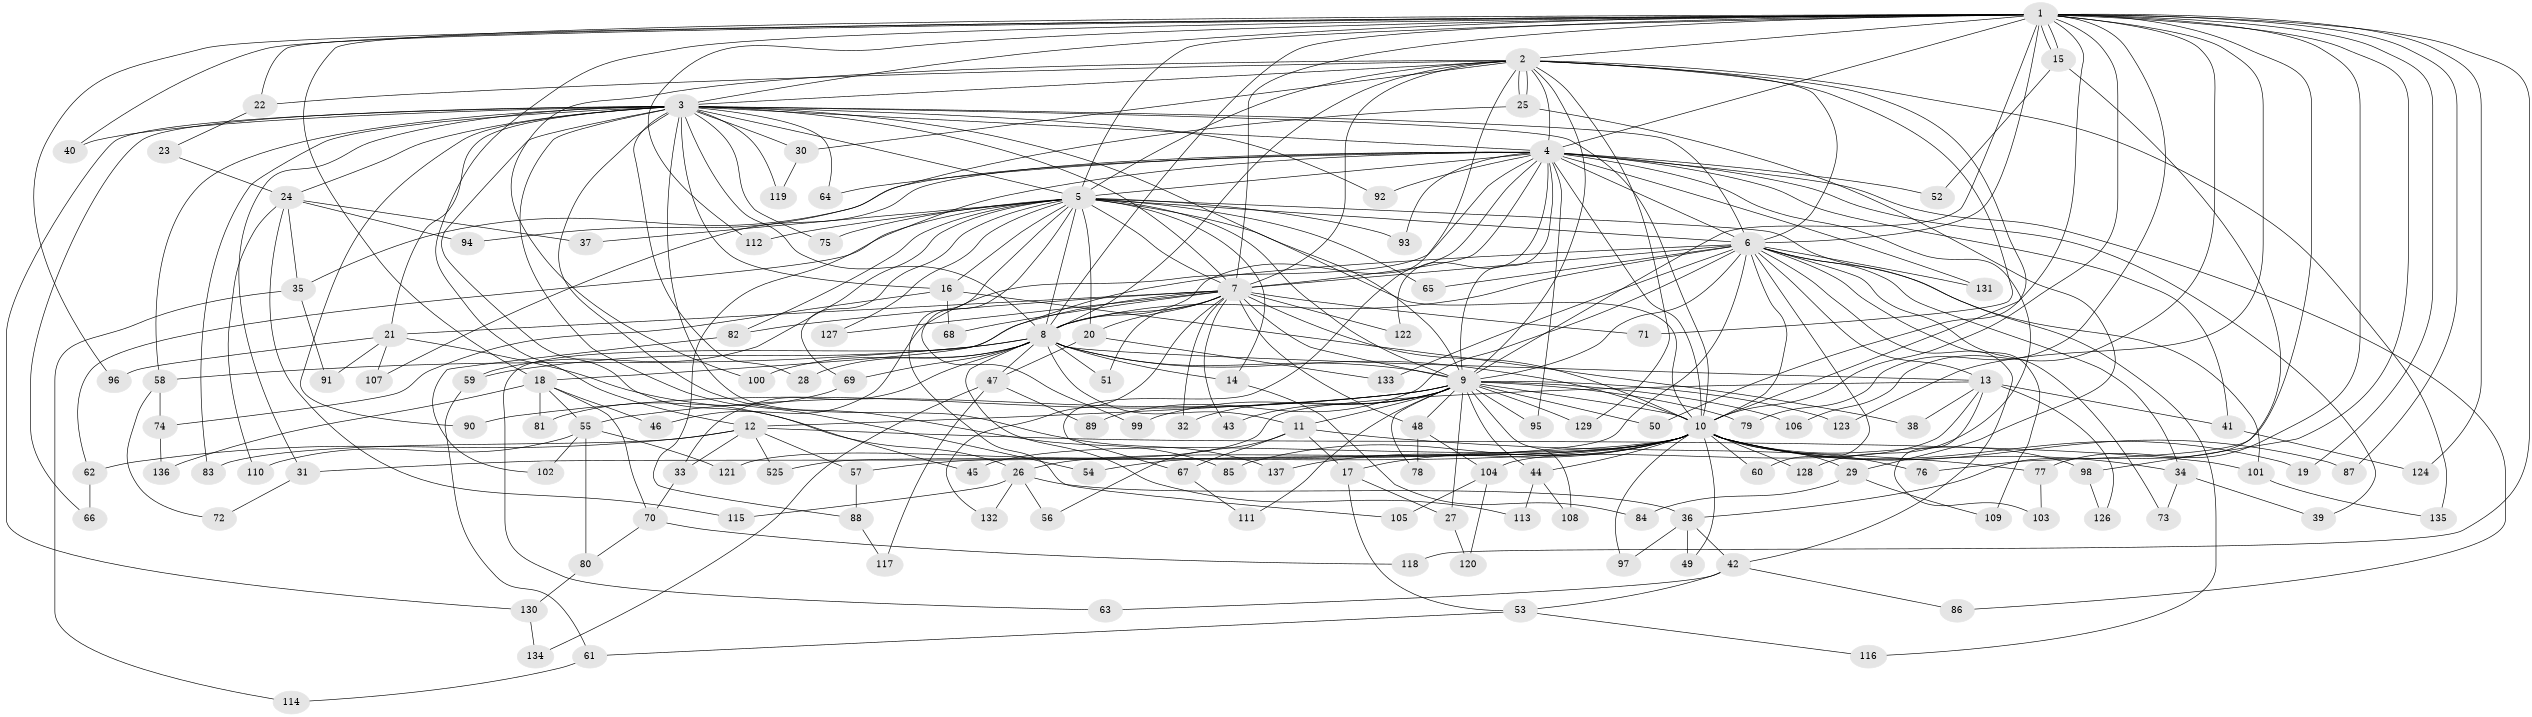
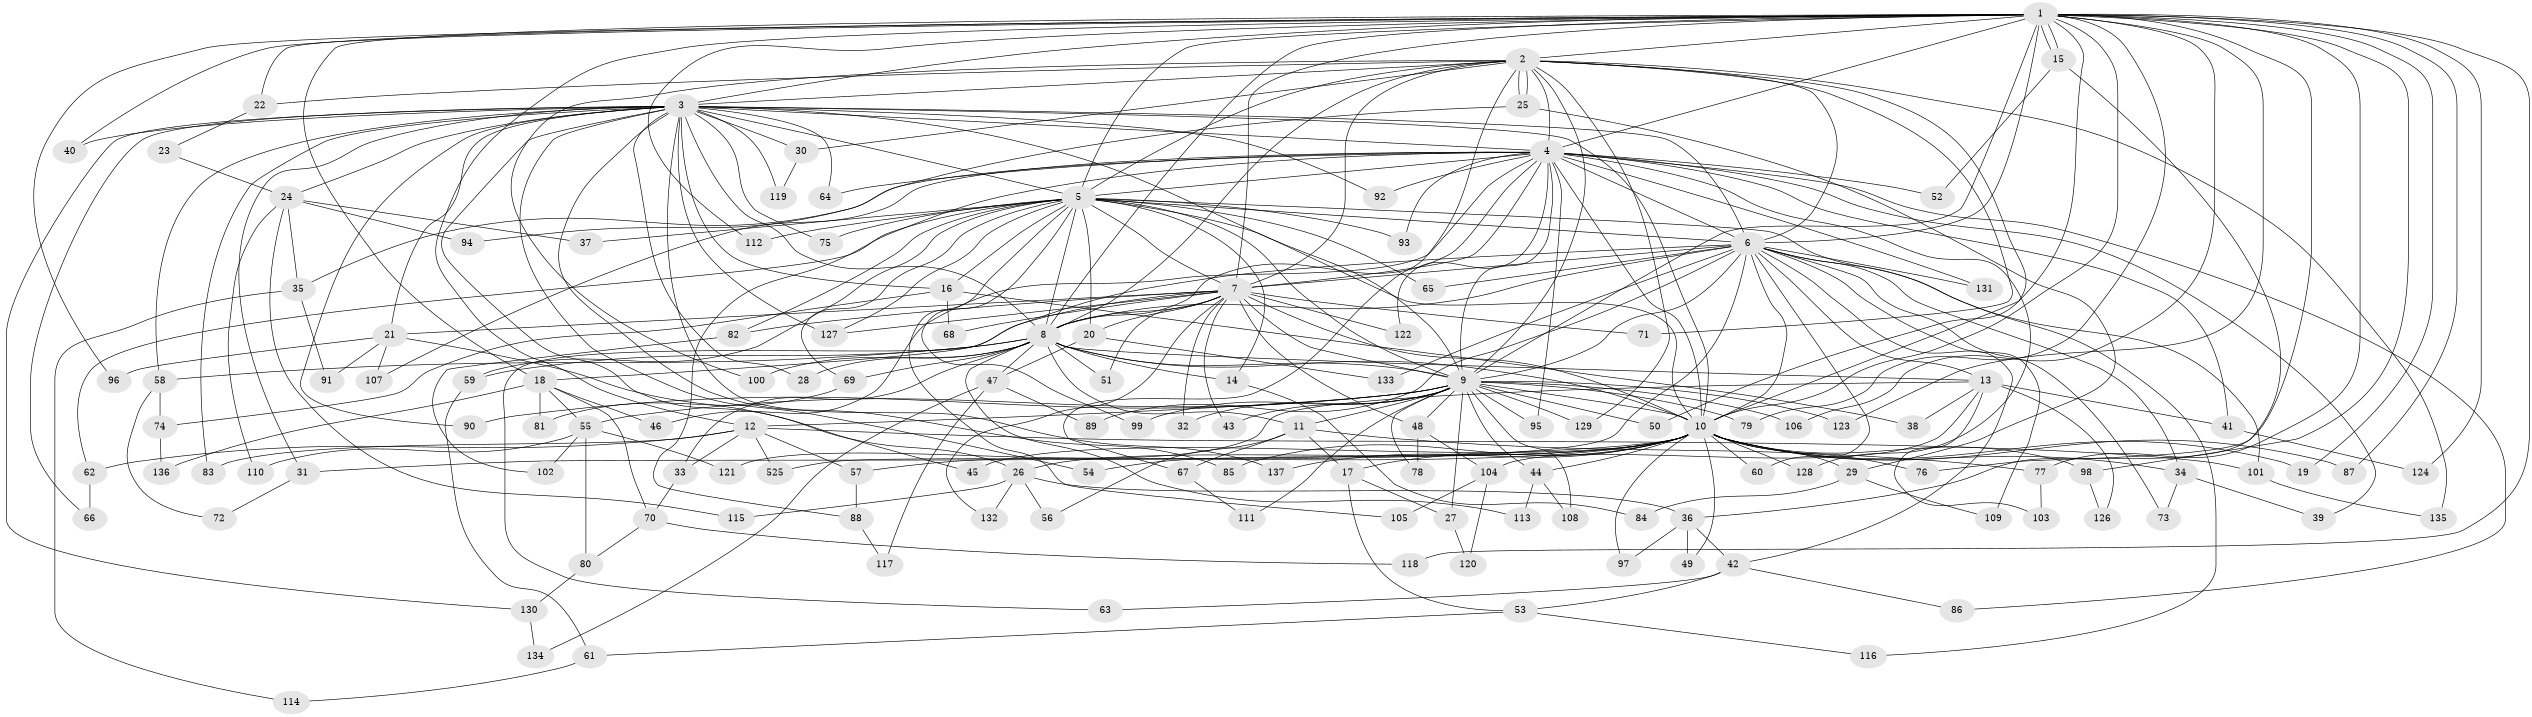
(980, 144) -> (704, 250)
